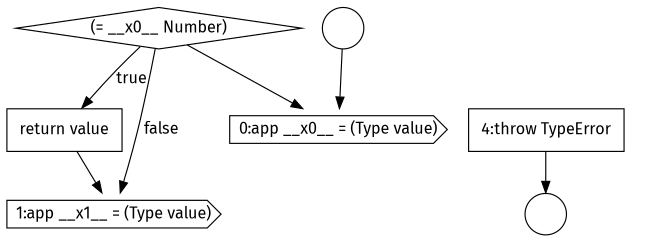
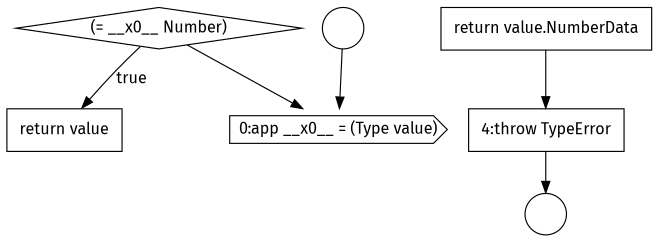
none -> (546, 28)
(114, 214) -> none
